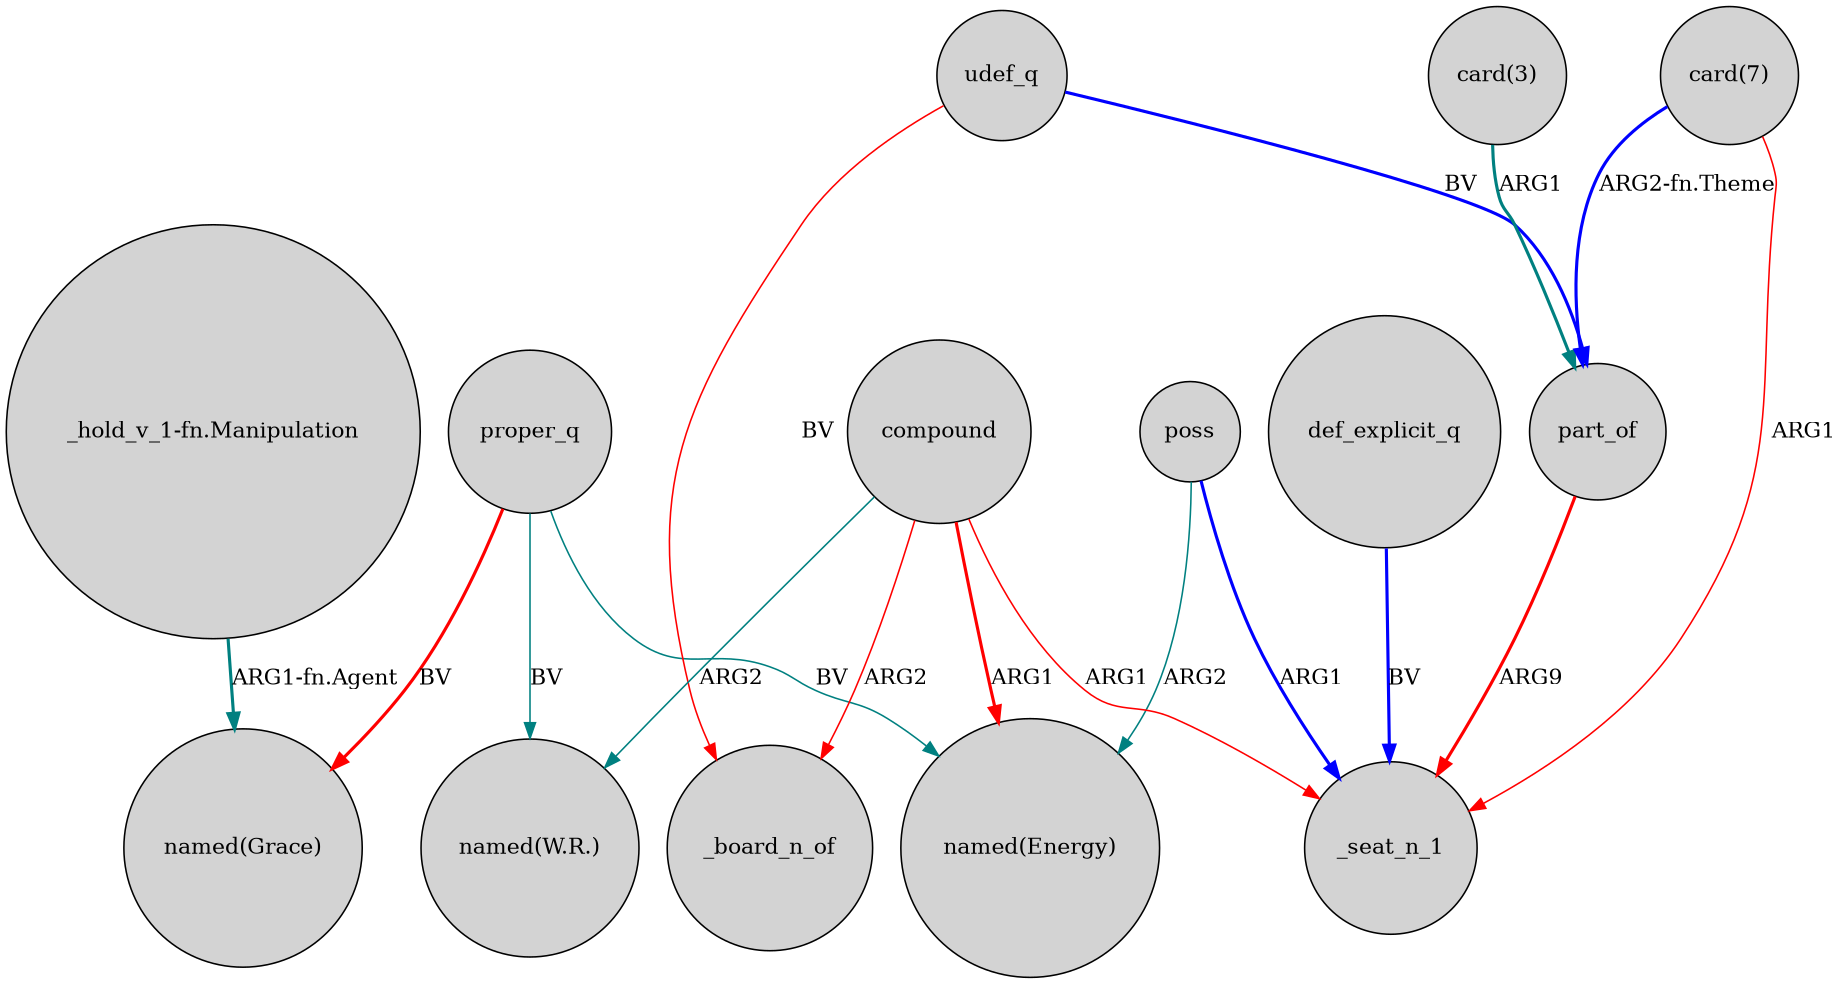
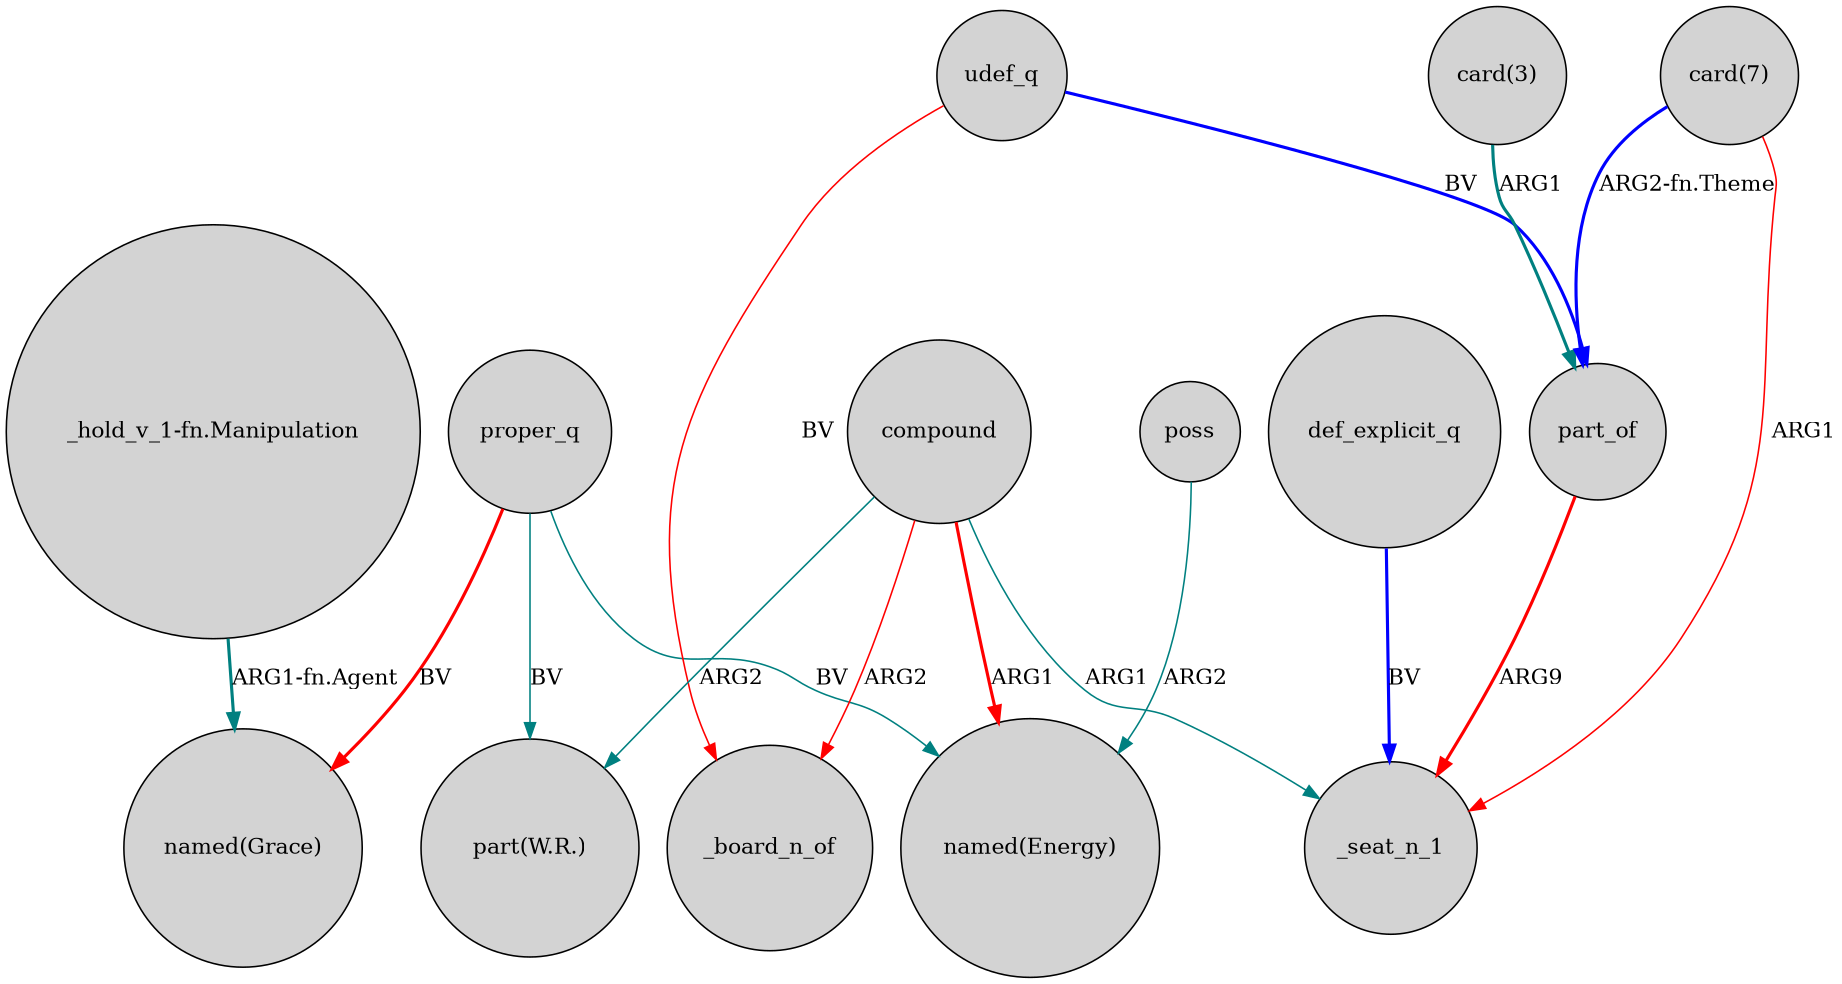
(1250, 630) -> none
(1100, 700) -> (1100, 700)
(530, 848) -> (530, 848)
